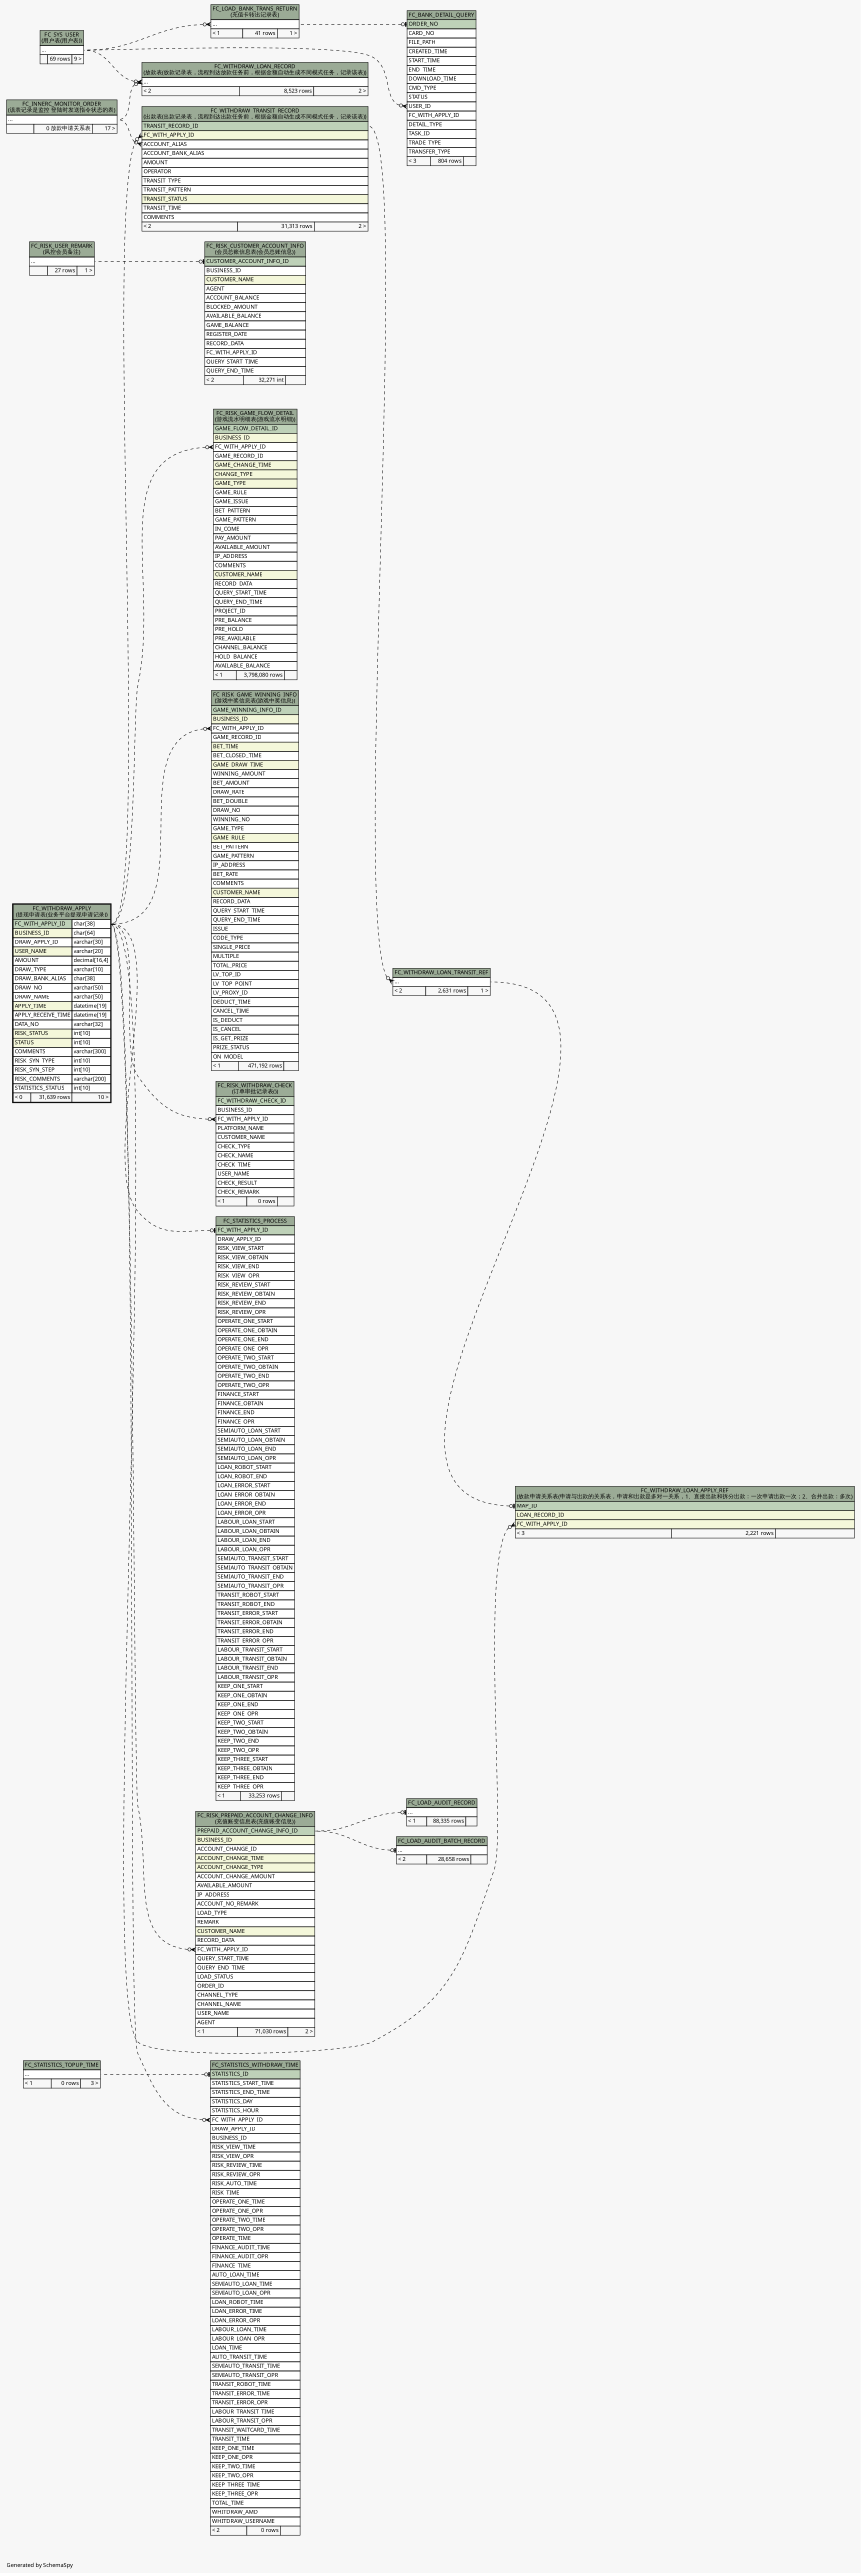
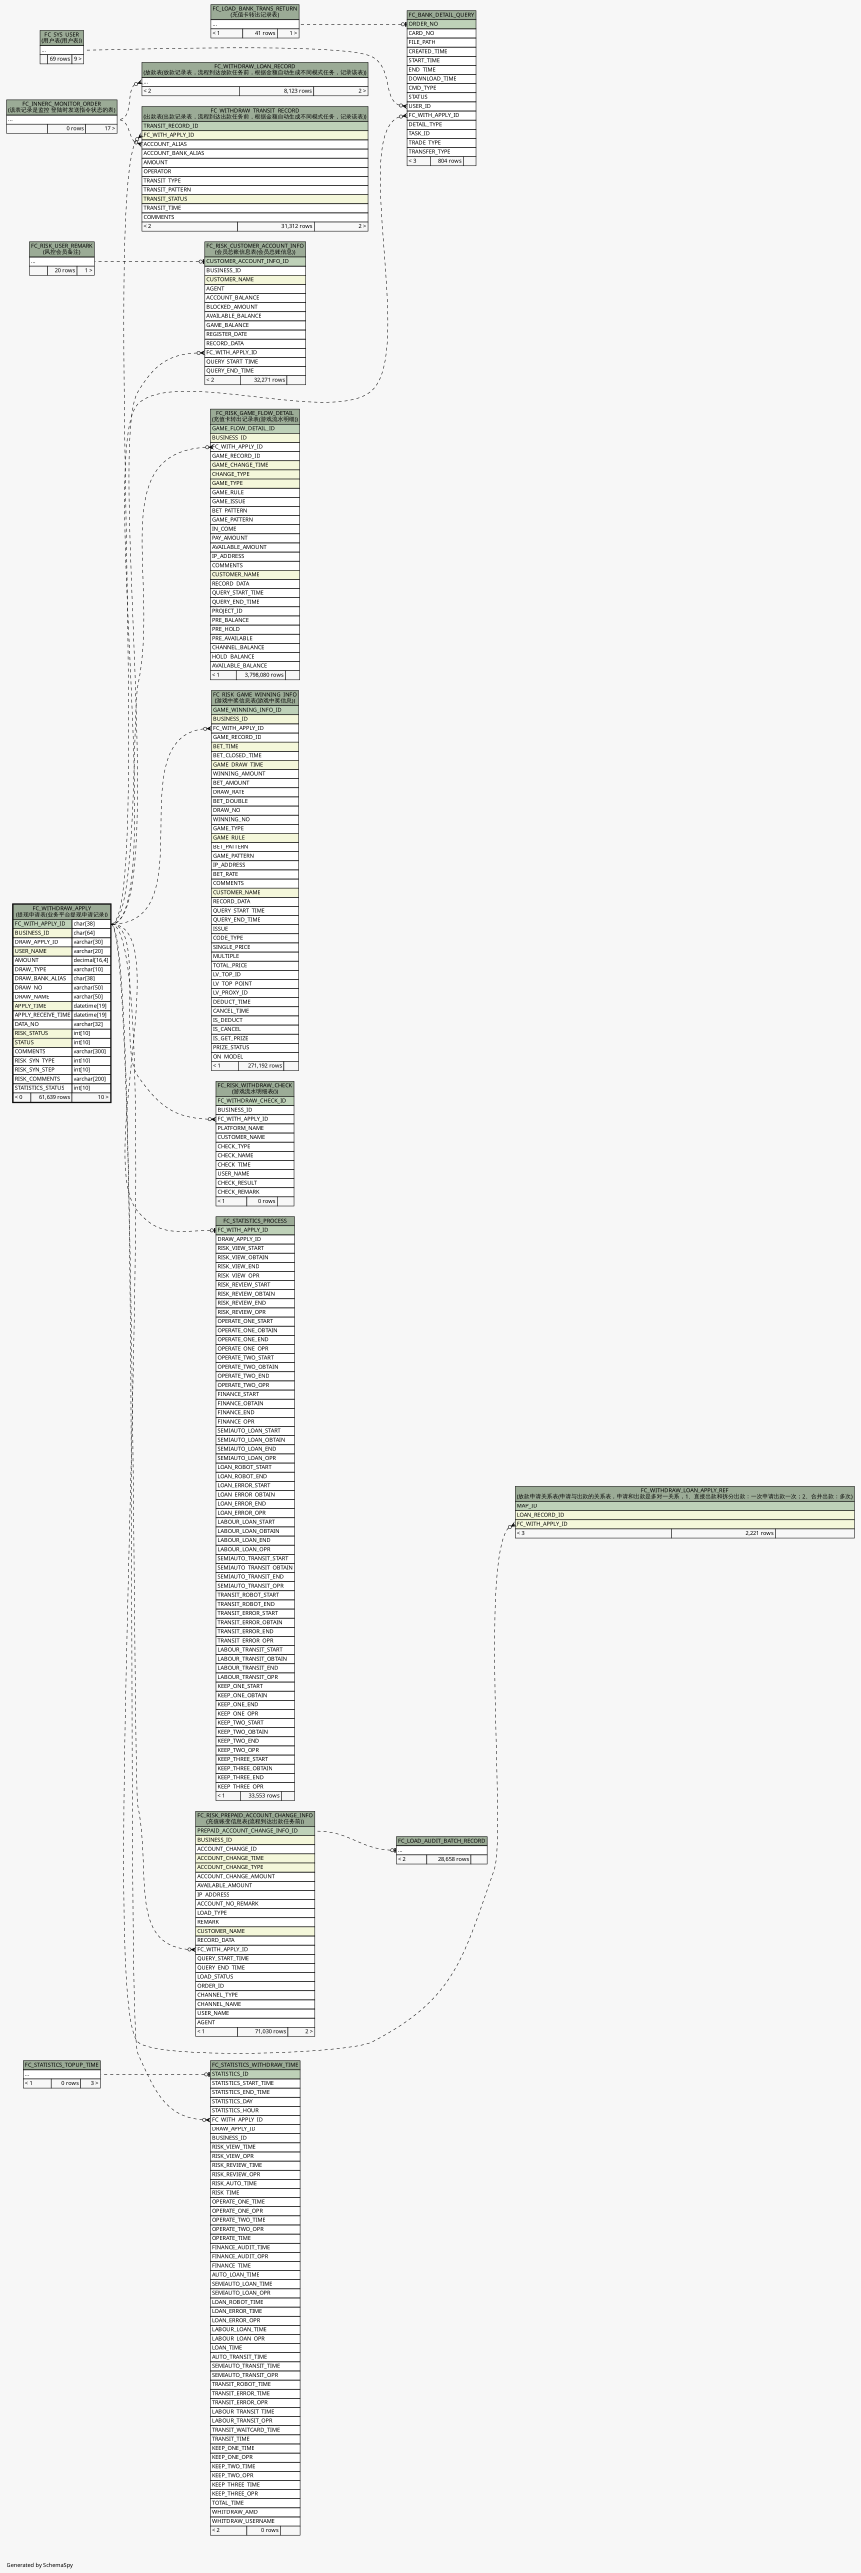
(144, 39) -> none
(110, 63) -> none
(298, 91) -> (298, 91)
(68, 129) -> (75, 129)
(297, 226) -> (297, 226)
(65, 270) -> (65, 270)
(271, 380) -> (270, 380)
none -> (159, 394)
(255, 419) -> (255, 419)
none -> (133, 624)
(442, 982) -> none
(265, 1066) -> (265, 1066)
(255, 1092) -> (255, 1092)
(55, 1097) -> (55, 1097)
(264, 1796) -> (264, 1796)
(442, 1812) -> none
(255, 1822) -> (255, 1822)
